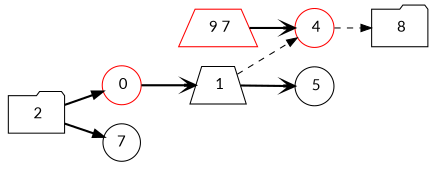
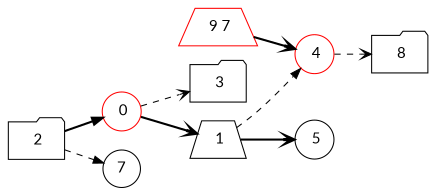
(348, 28) -> (348, 54)
none -> (218, 83)
(79, 129) -> (79, 155)
